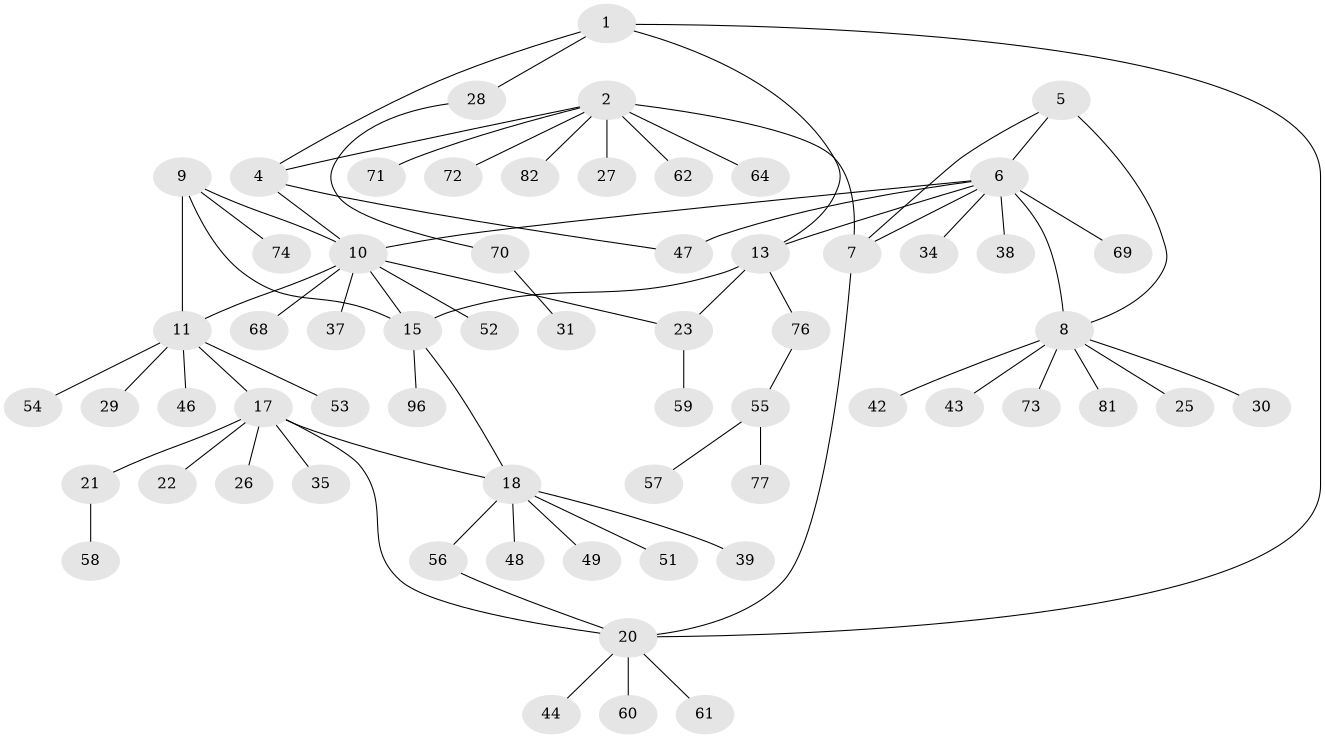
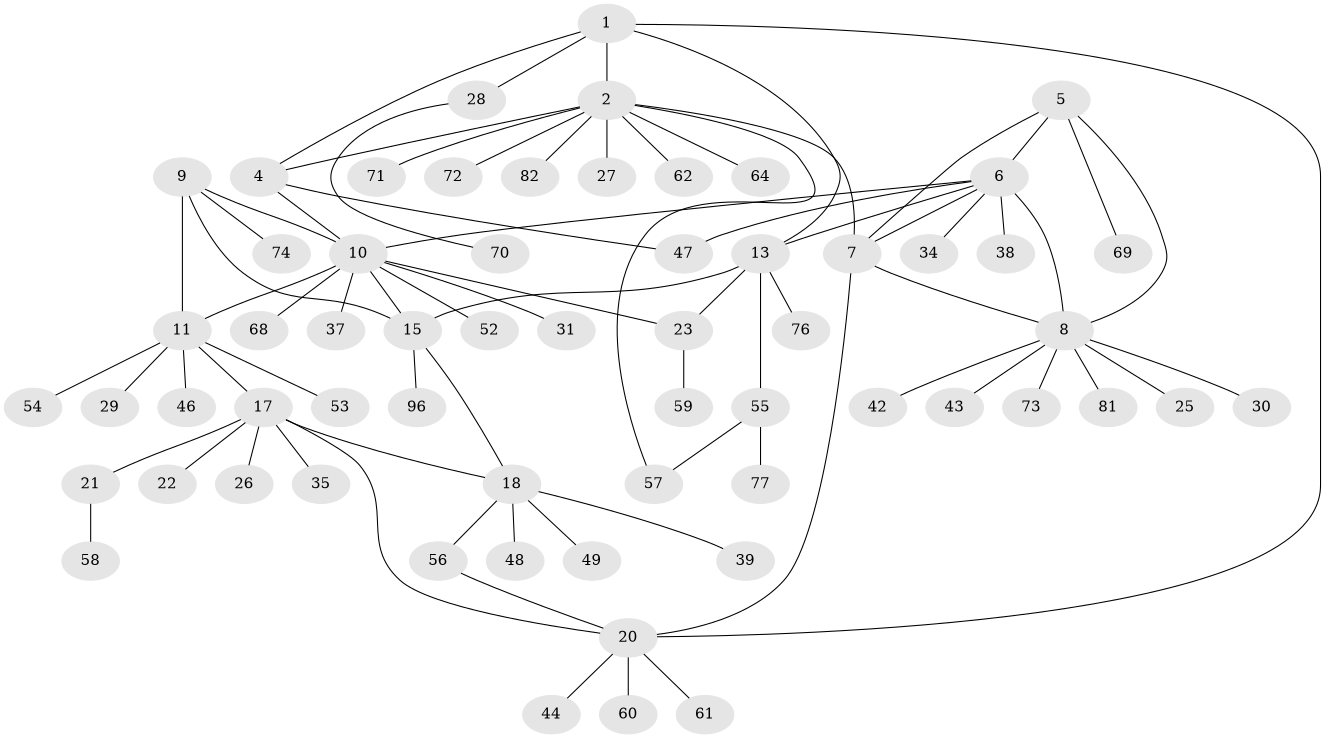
none -> (607, 62)
(1061, 215) -> (1092, 177)
none -> (656, 226)
(529, 287) -> (465, 288)
none -> (956, 297)
(781, 369) -> (761, 331)
(669, 561) -> none
